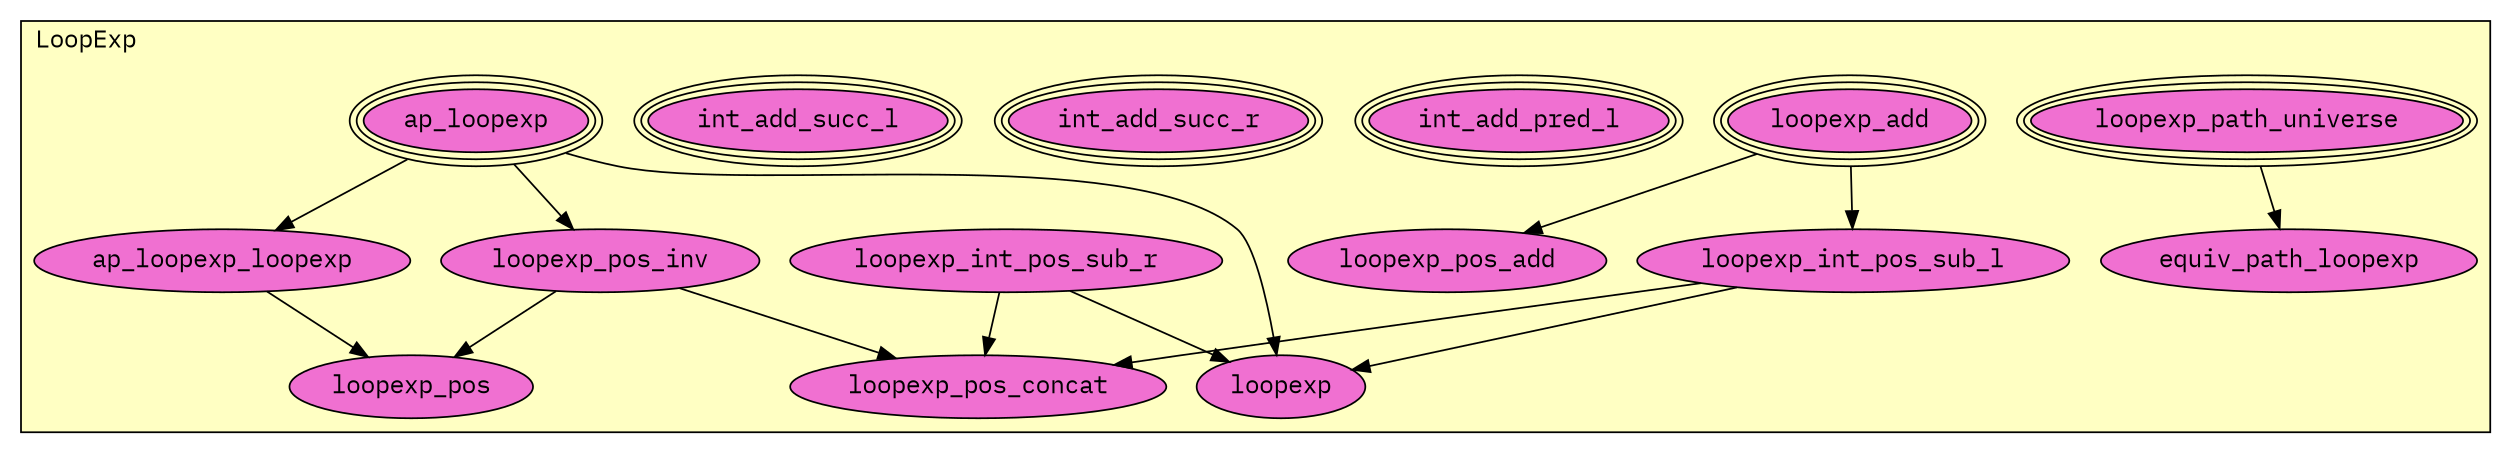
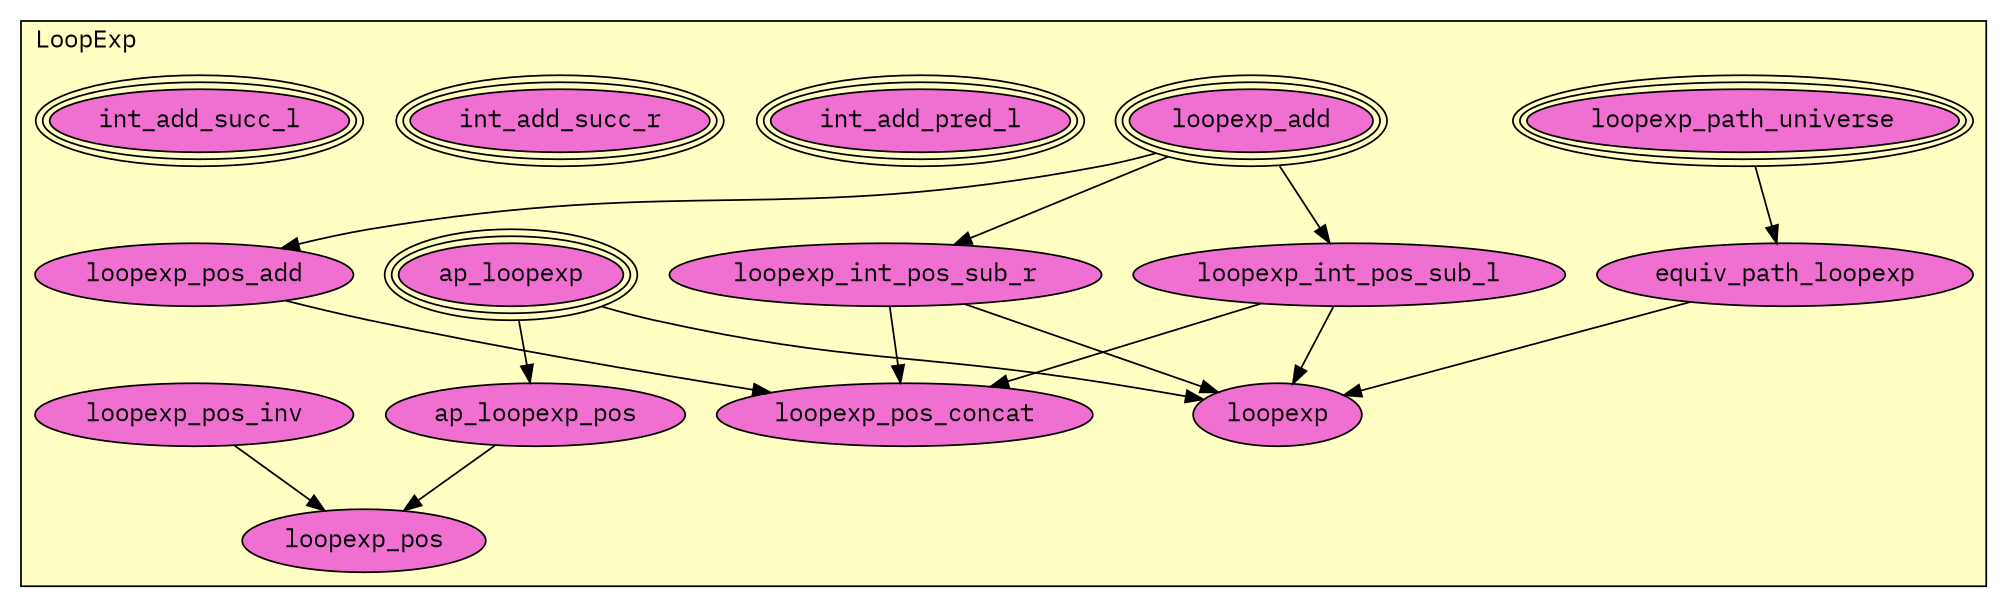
(538, 190) -> none
none -> (1069, 198)
(222, 261) -> (536, 415)
(779, 320) -> (507, 347)
none -> (1526, 346)
